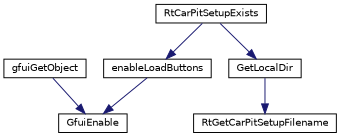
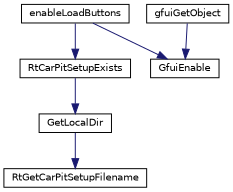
(188, 38) -> (75, 36)
